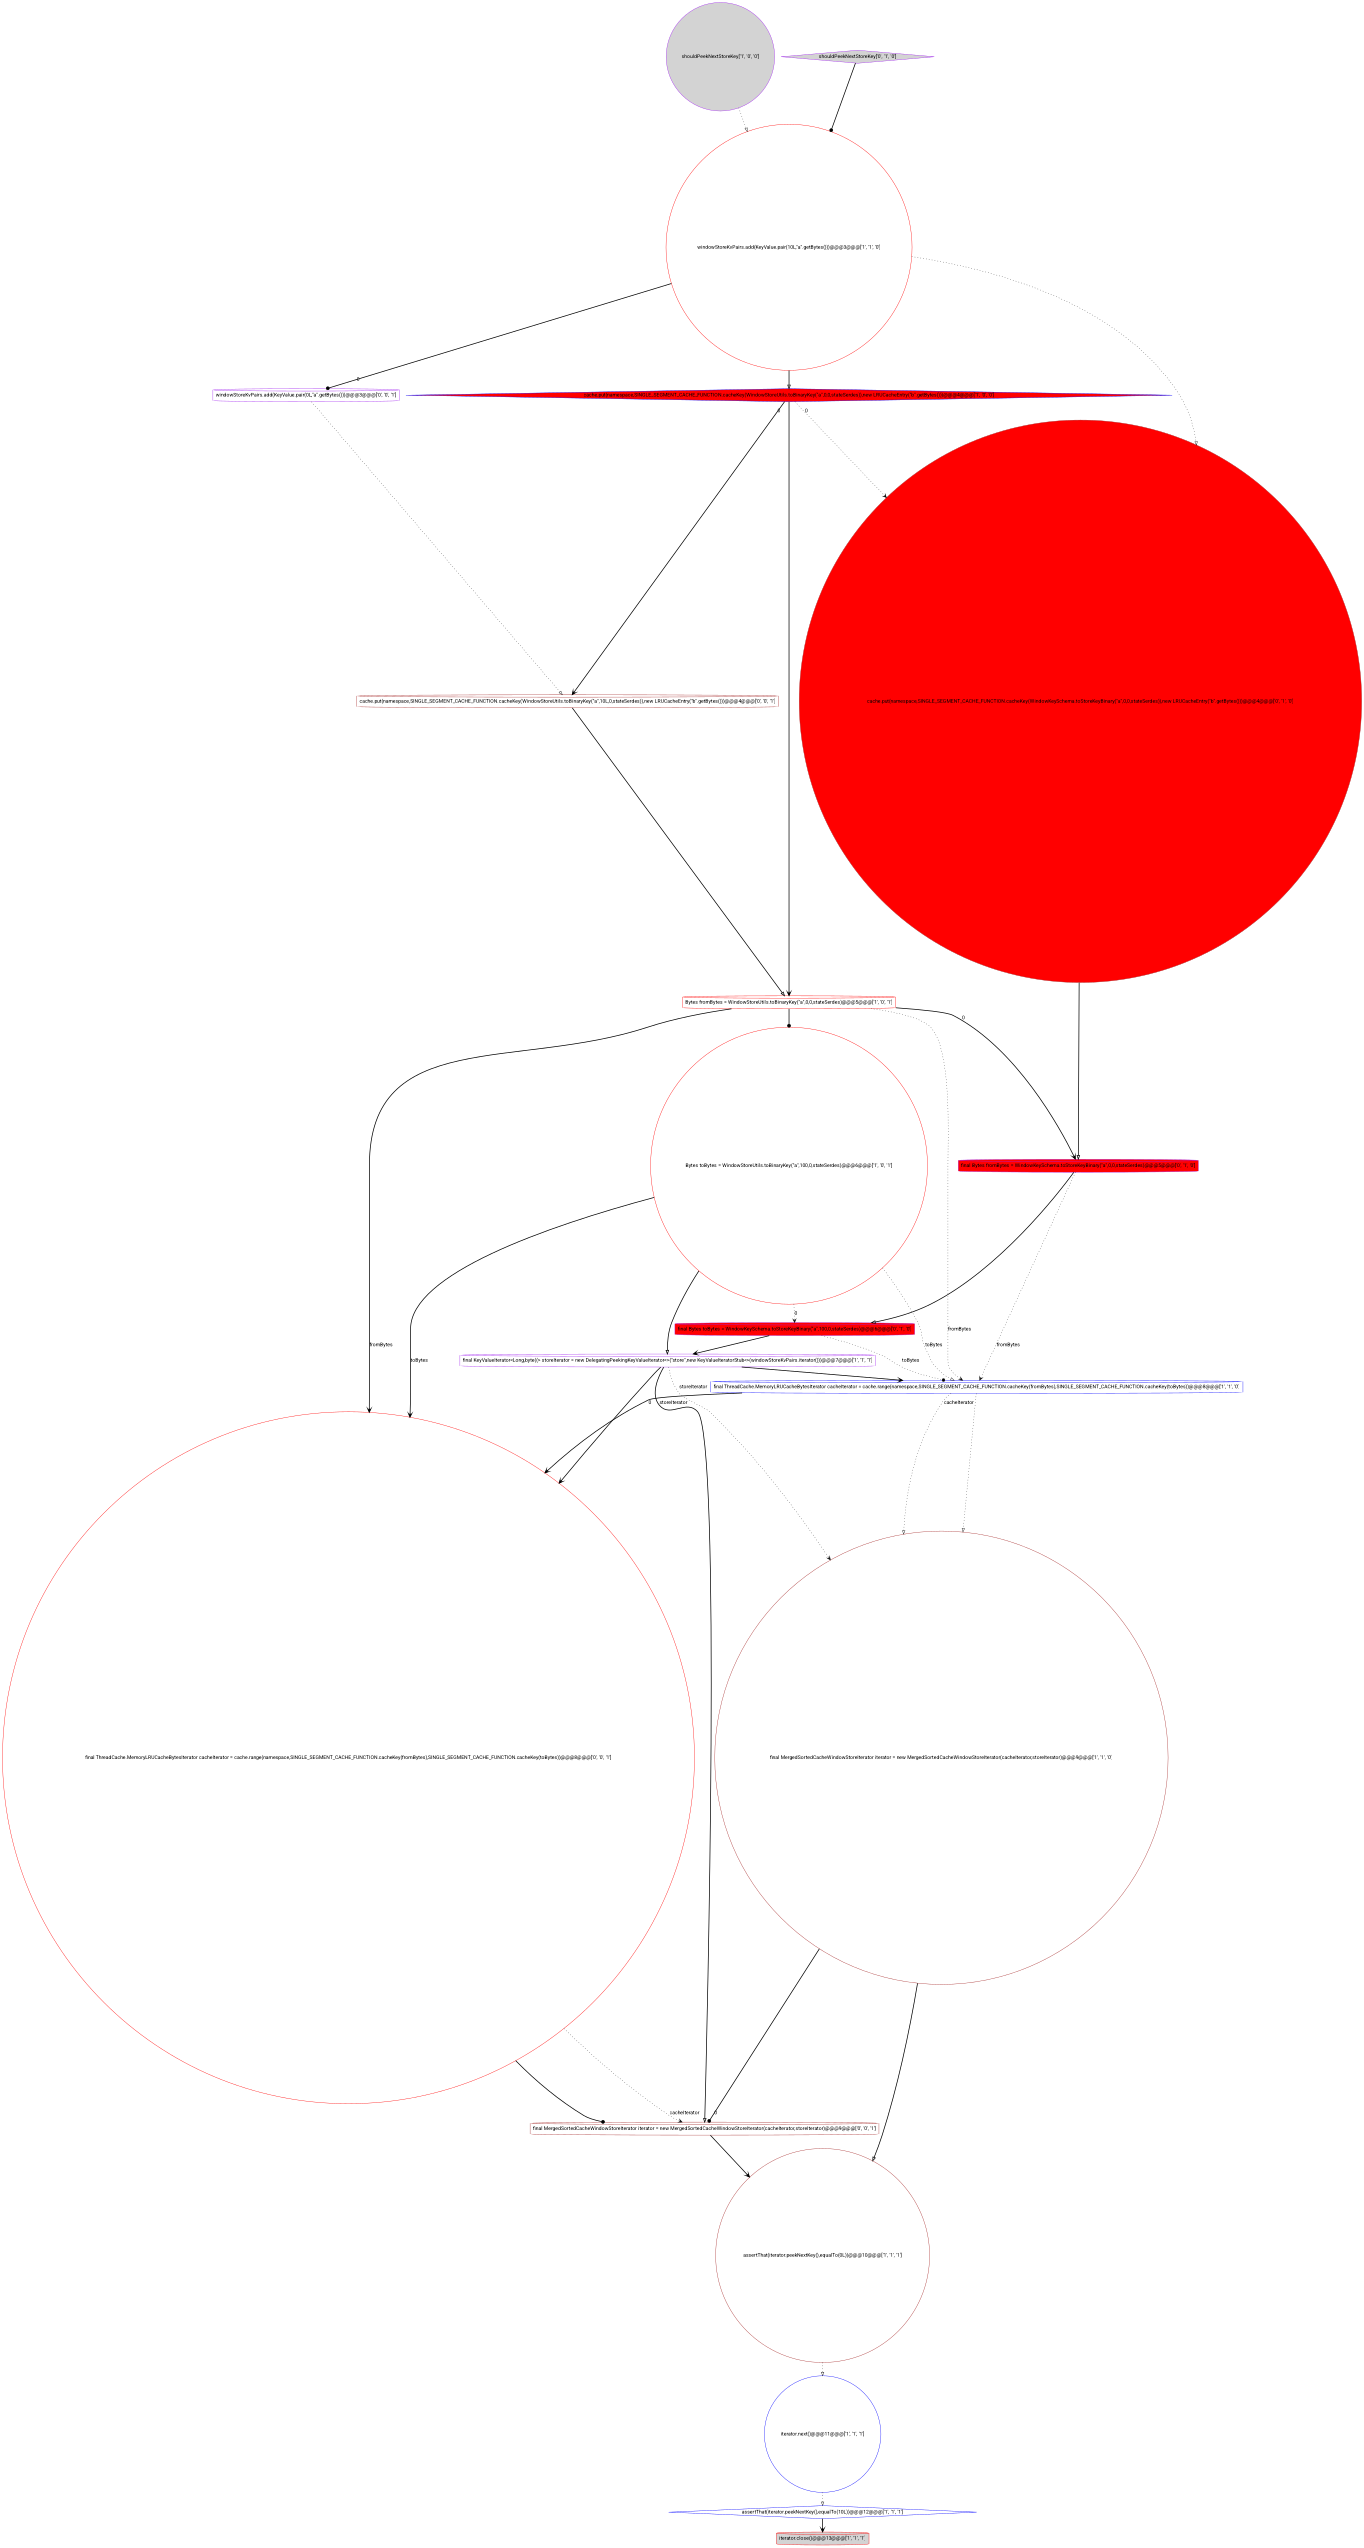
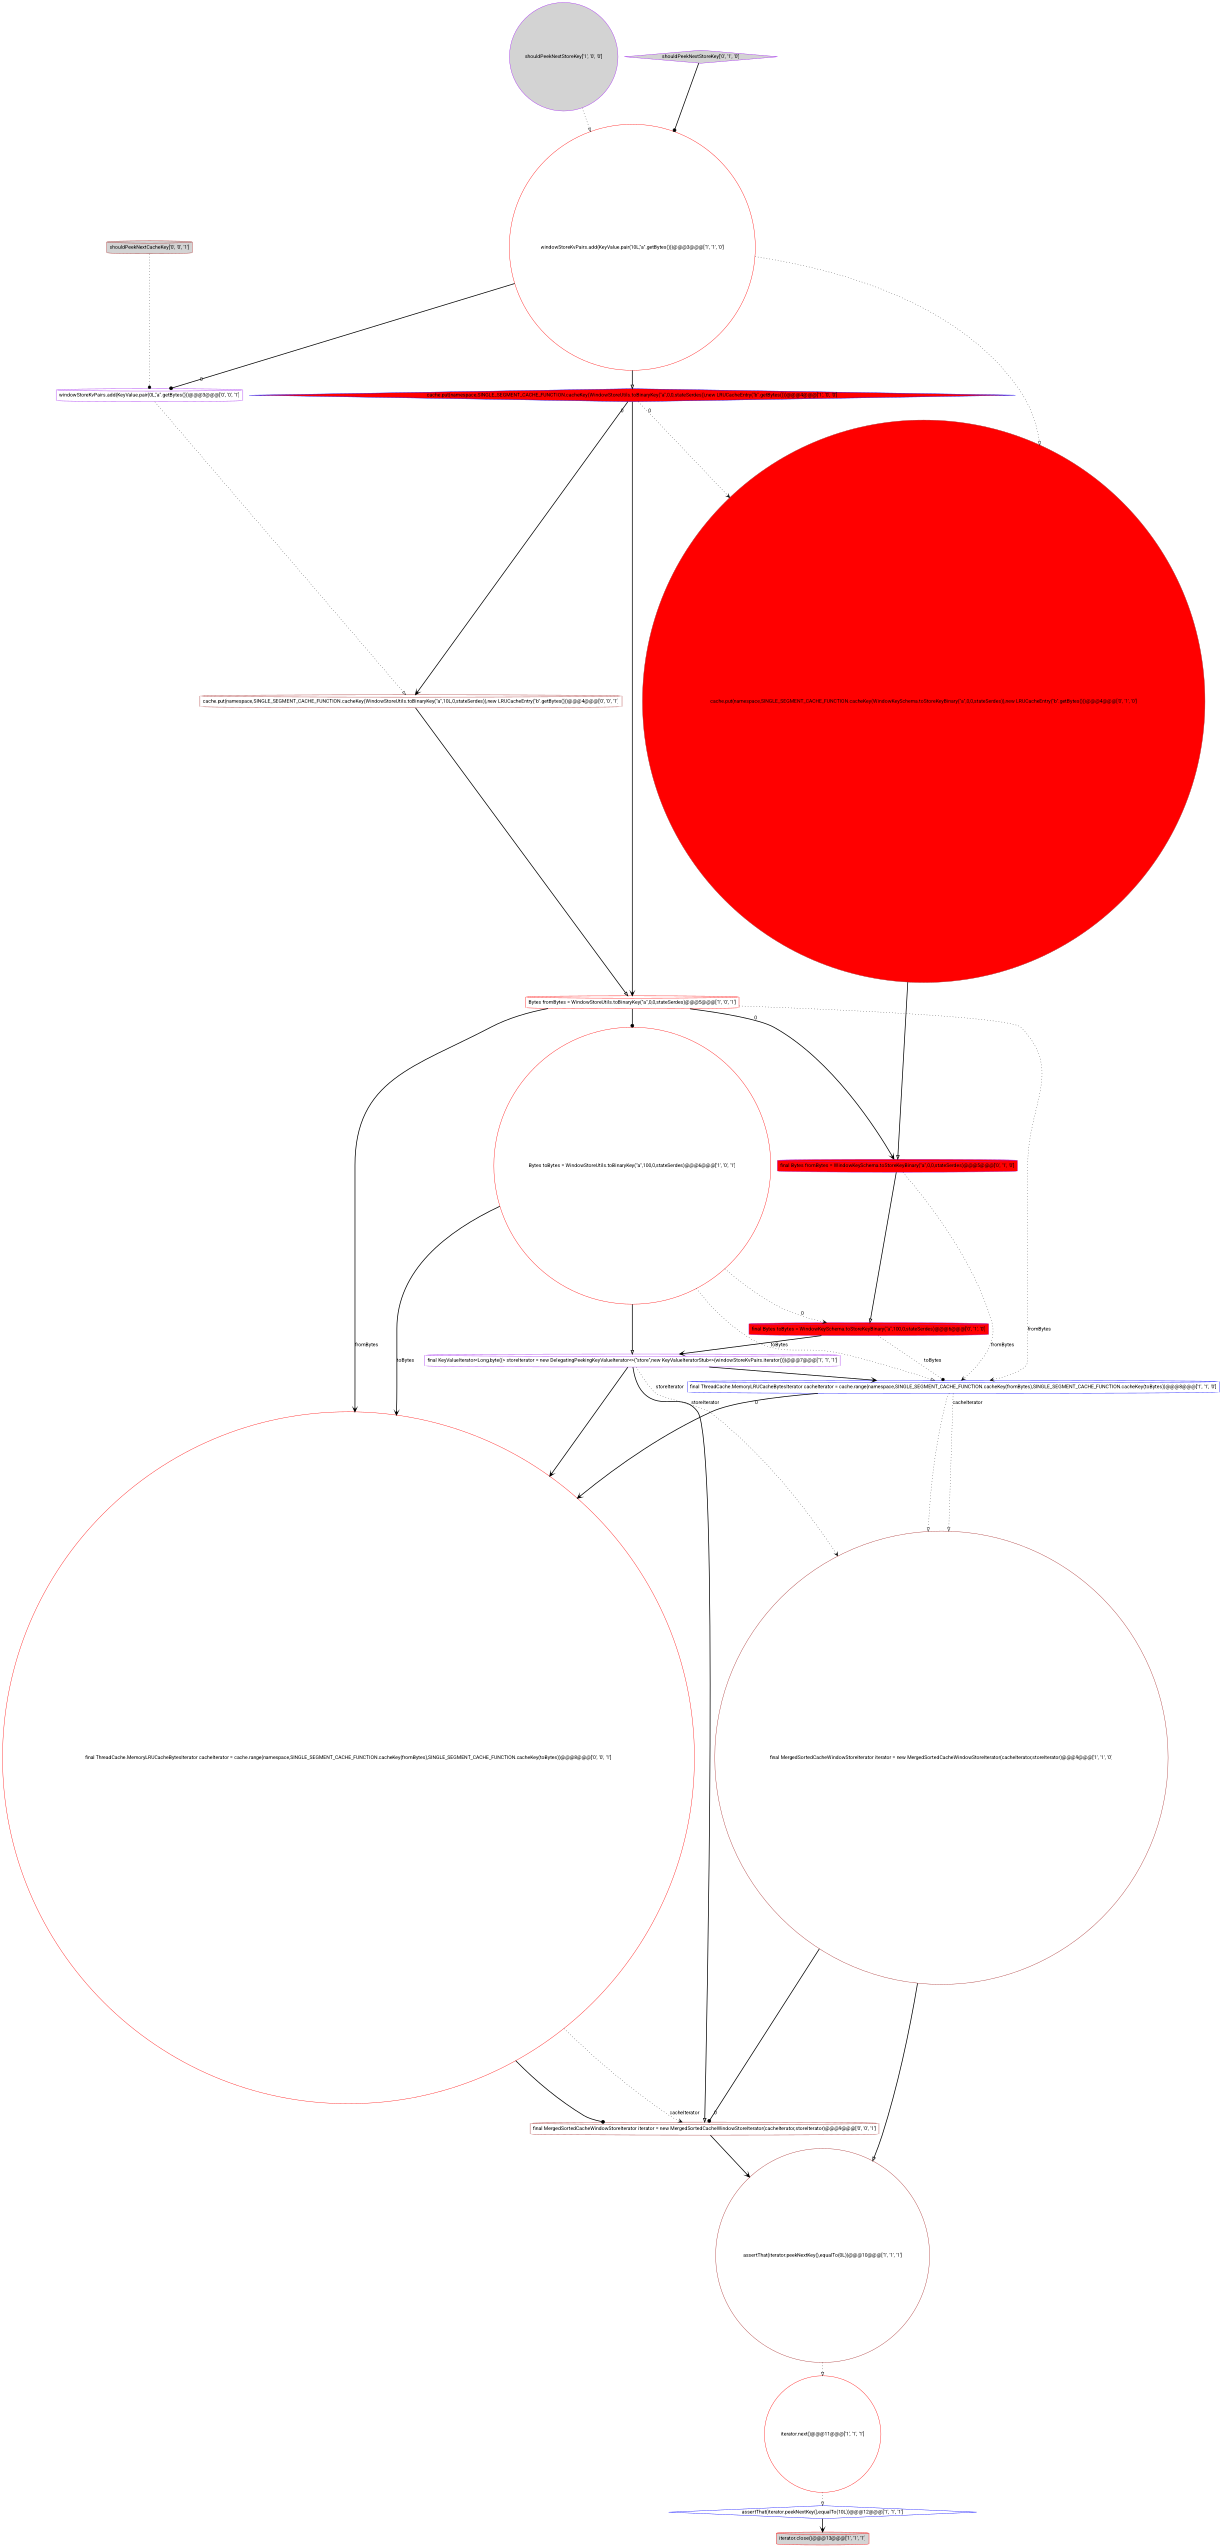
none -> (150, 247)
(823, 2434) -> (823, 2434)
